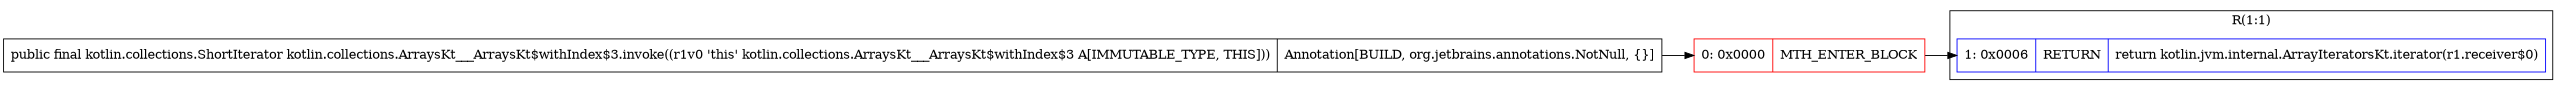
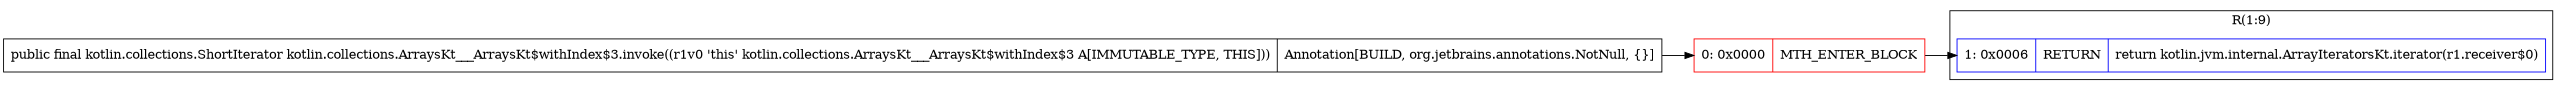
(2251, 21) -> (2251, 21)
